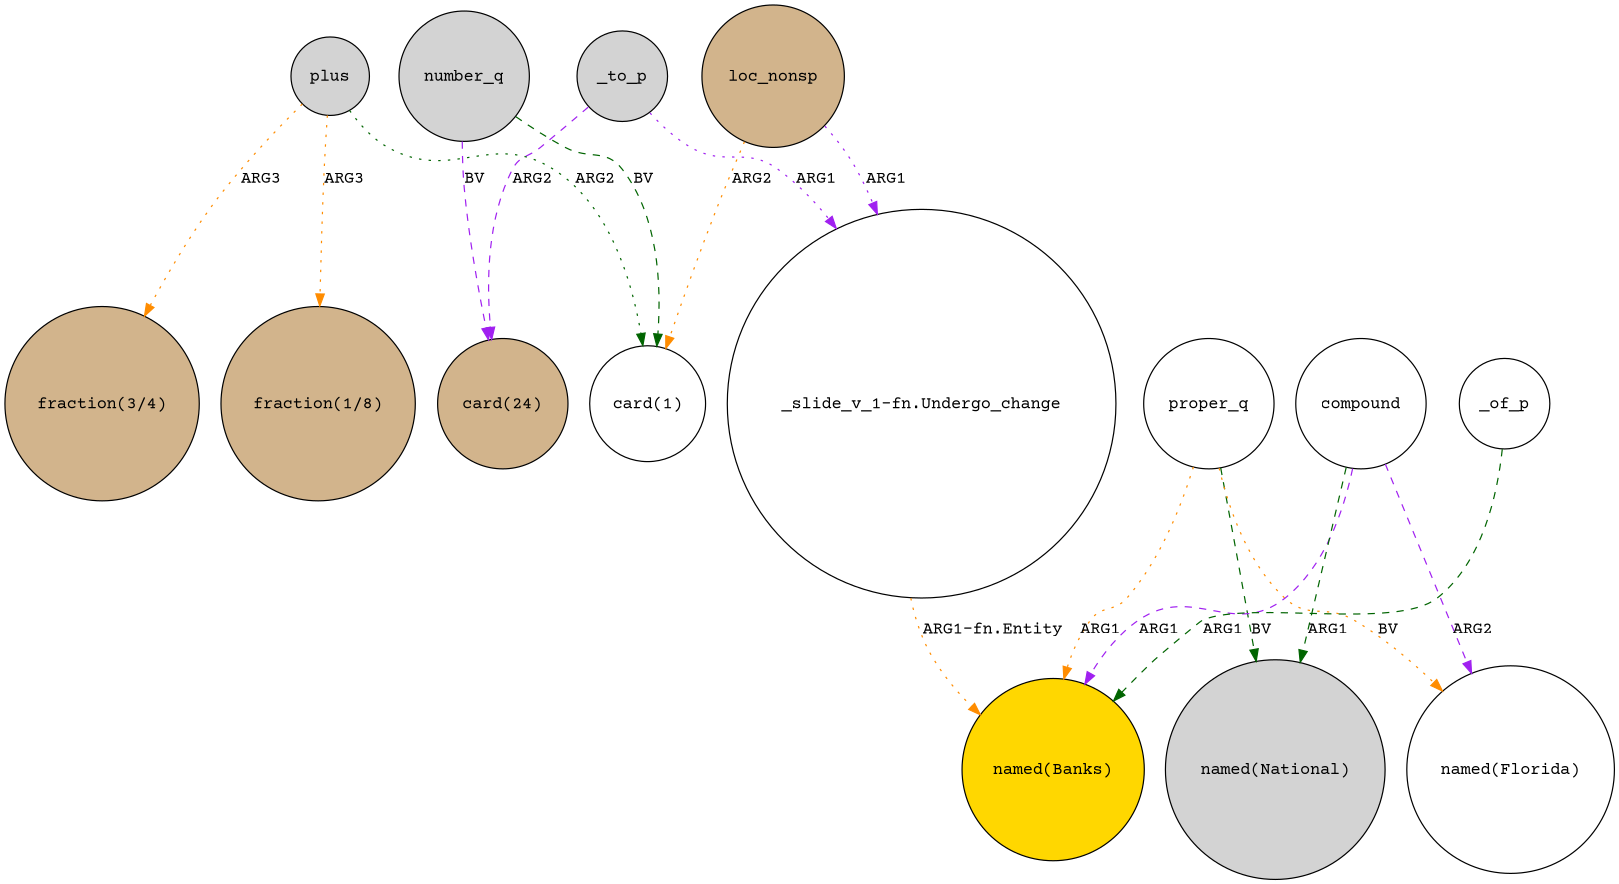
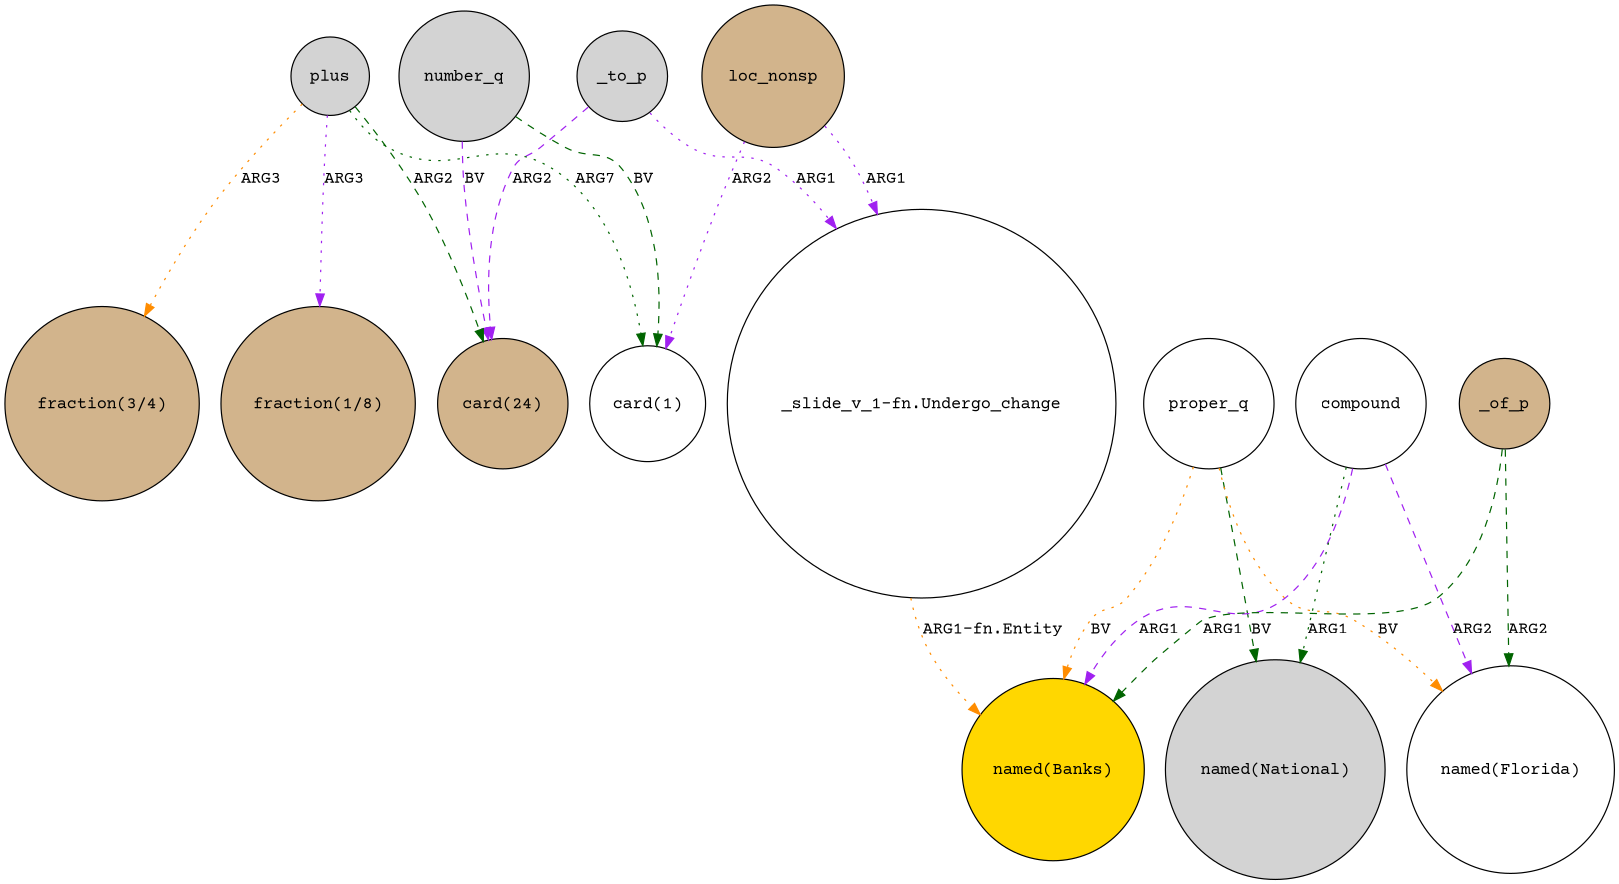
(596, 178) -> (596, 178)
(323, 204) -> (323, 204)
none -> (428, 212)
(705, 238) -> (705, 238)
(1505, 404) -> (1505, 404)
none -> (1507, 552)
(1323, 568) -> (1323, 568)
(1101, 629) -> (1101, 629)
